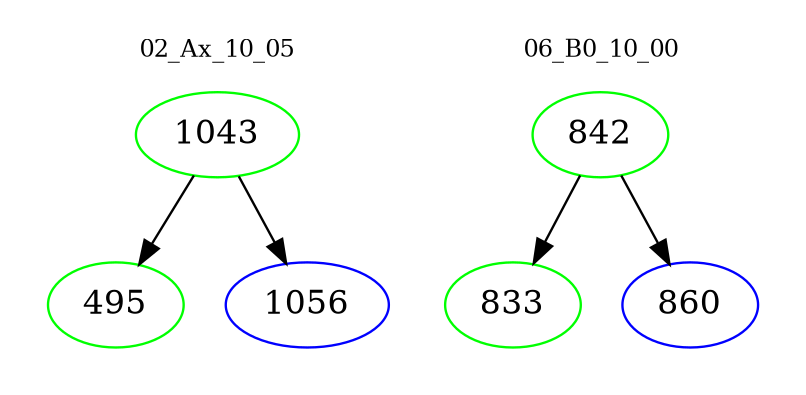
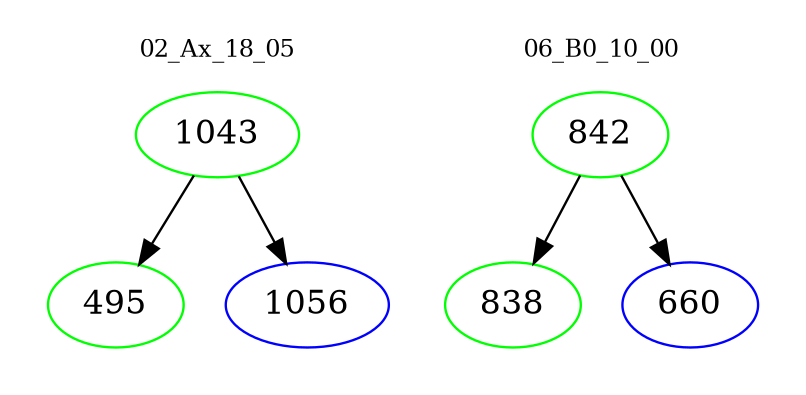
(217, 51) -> (217, 51)
(513, 305) -> (513, 305)
(690, 305) -> (690, 305)
